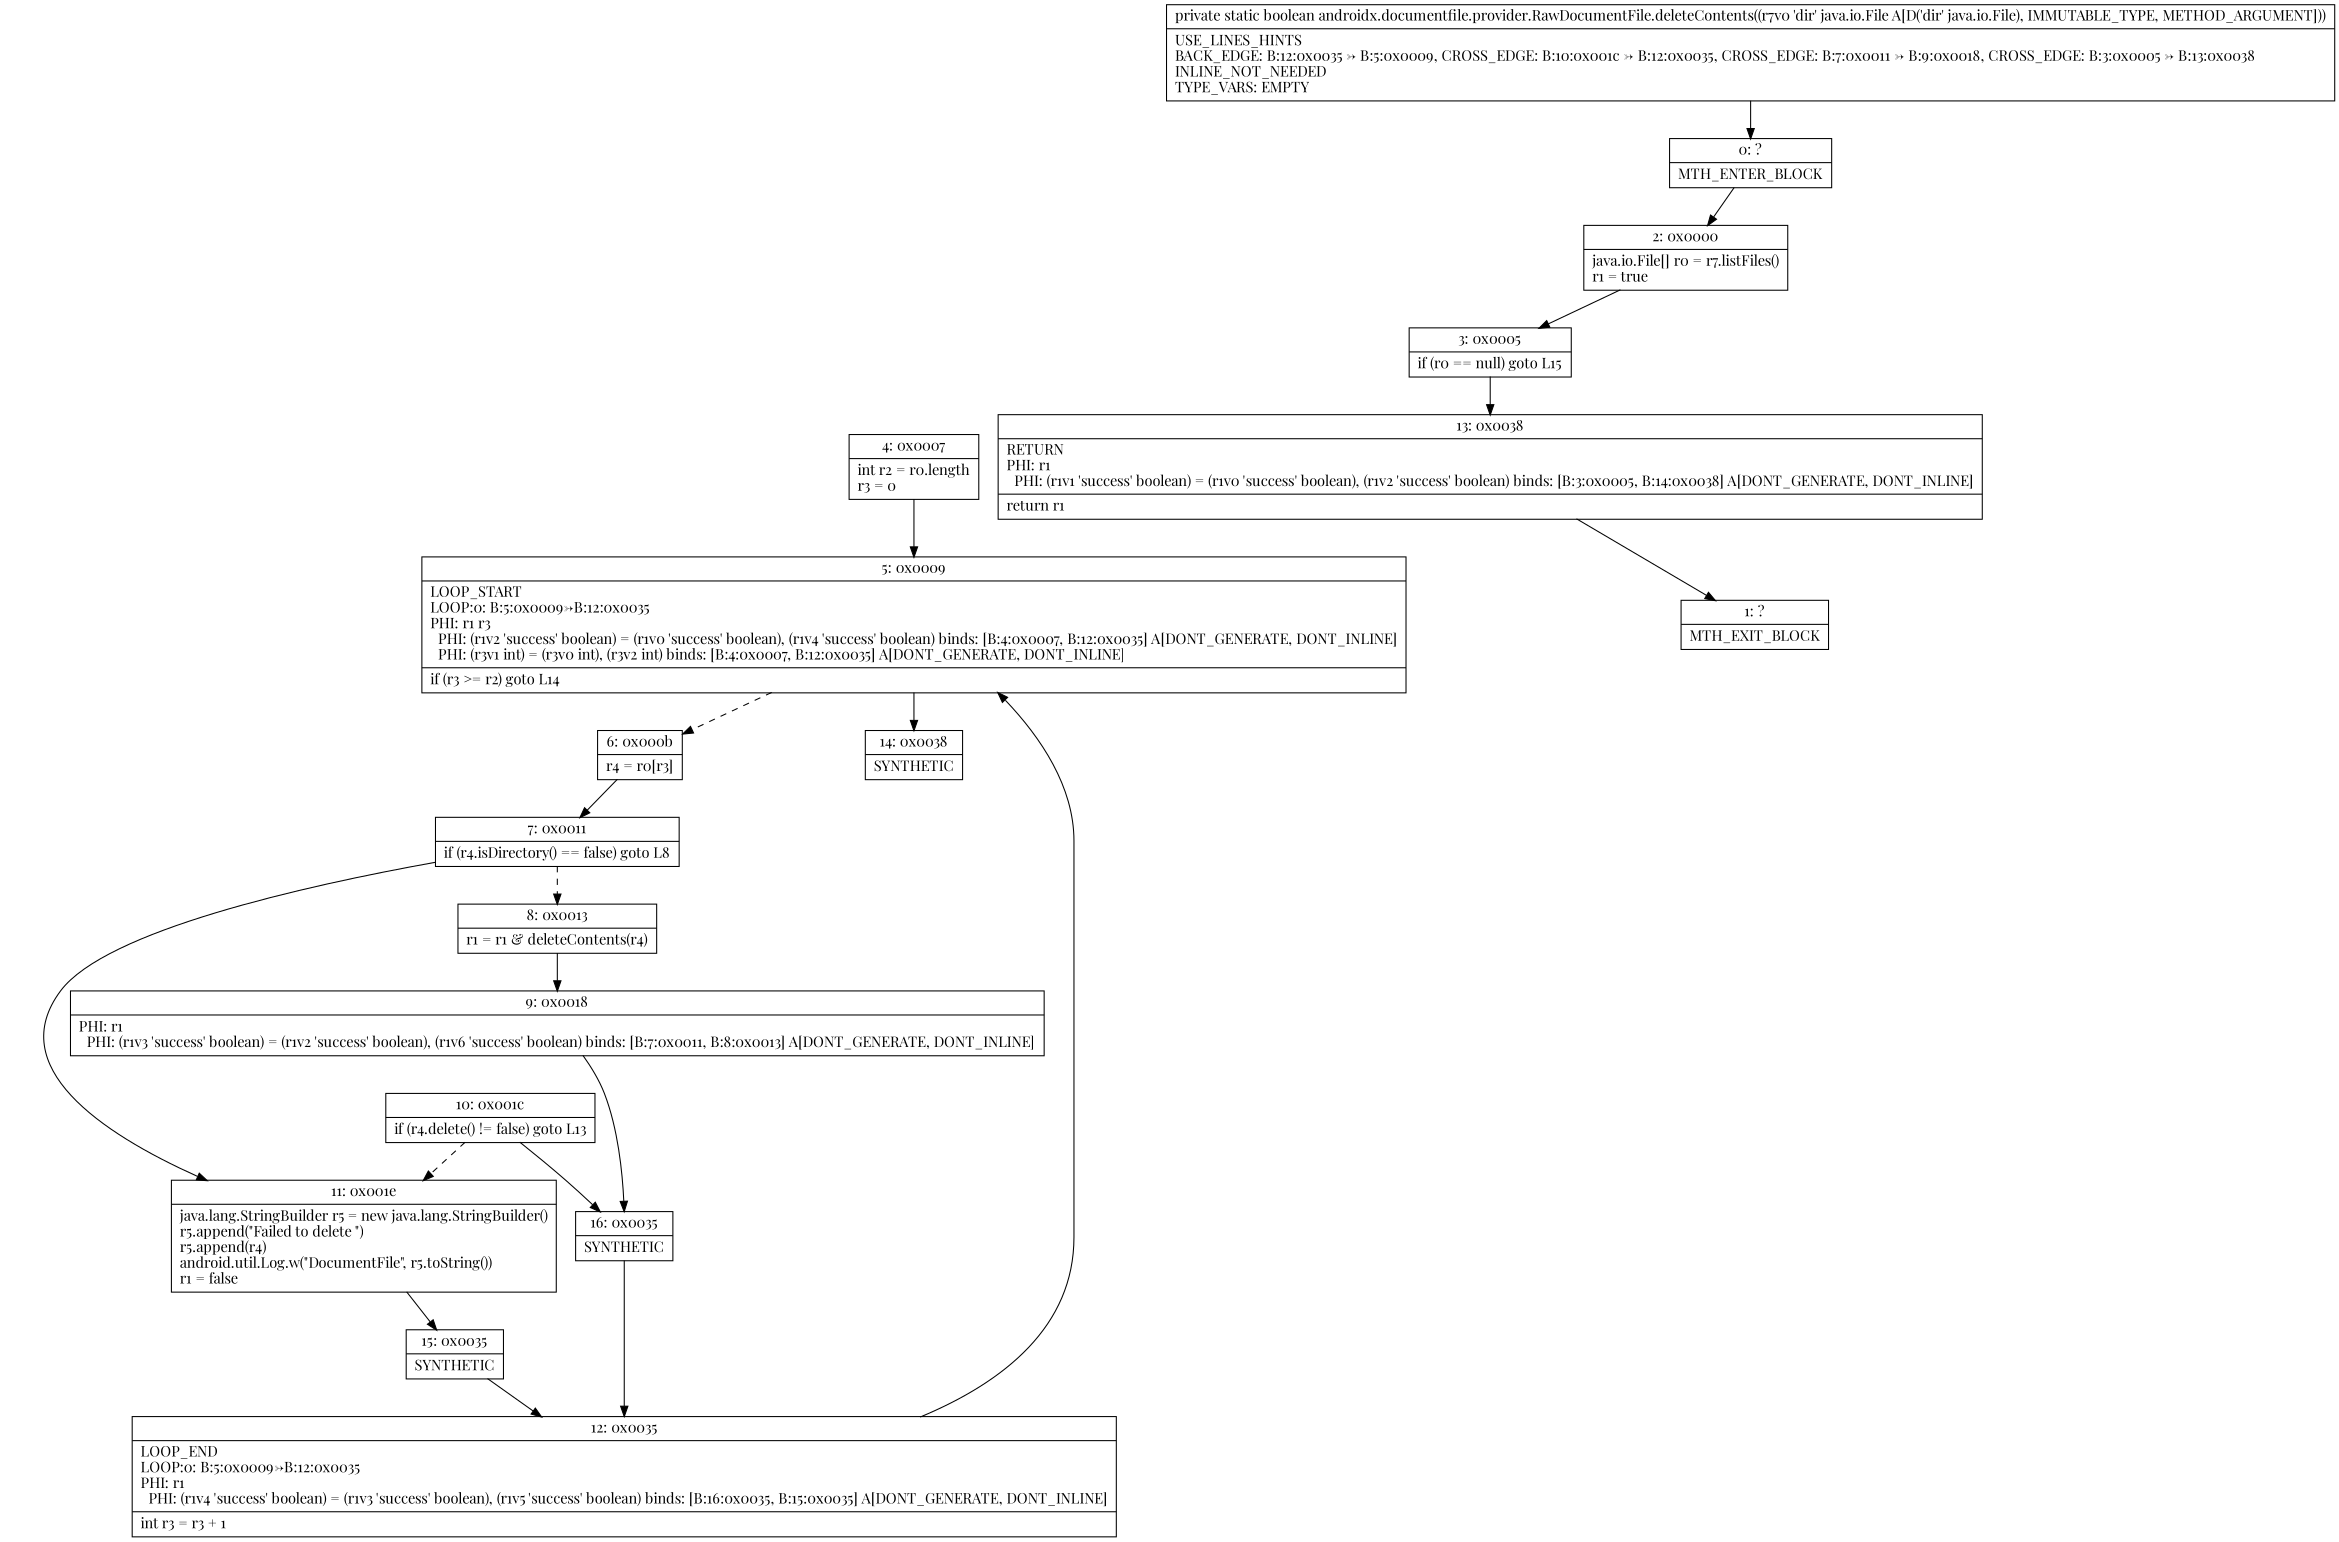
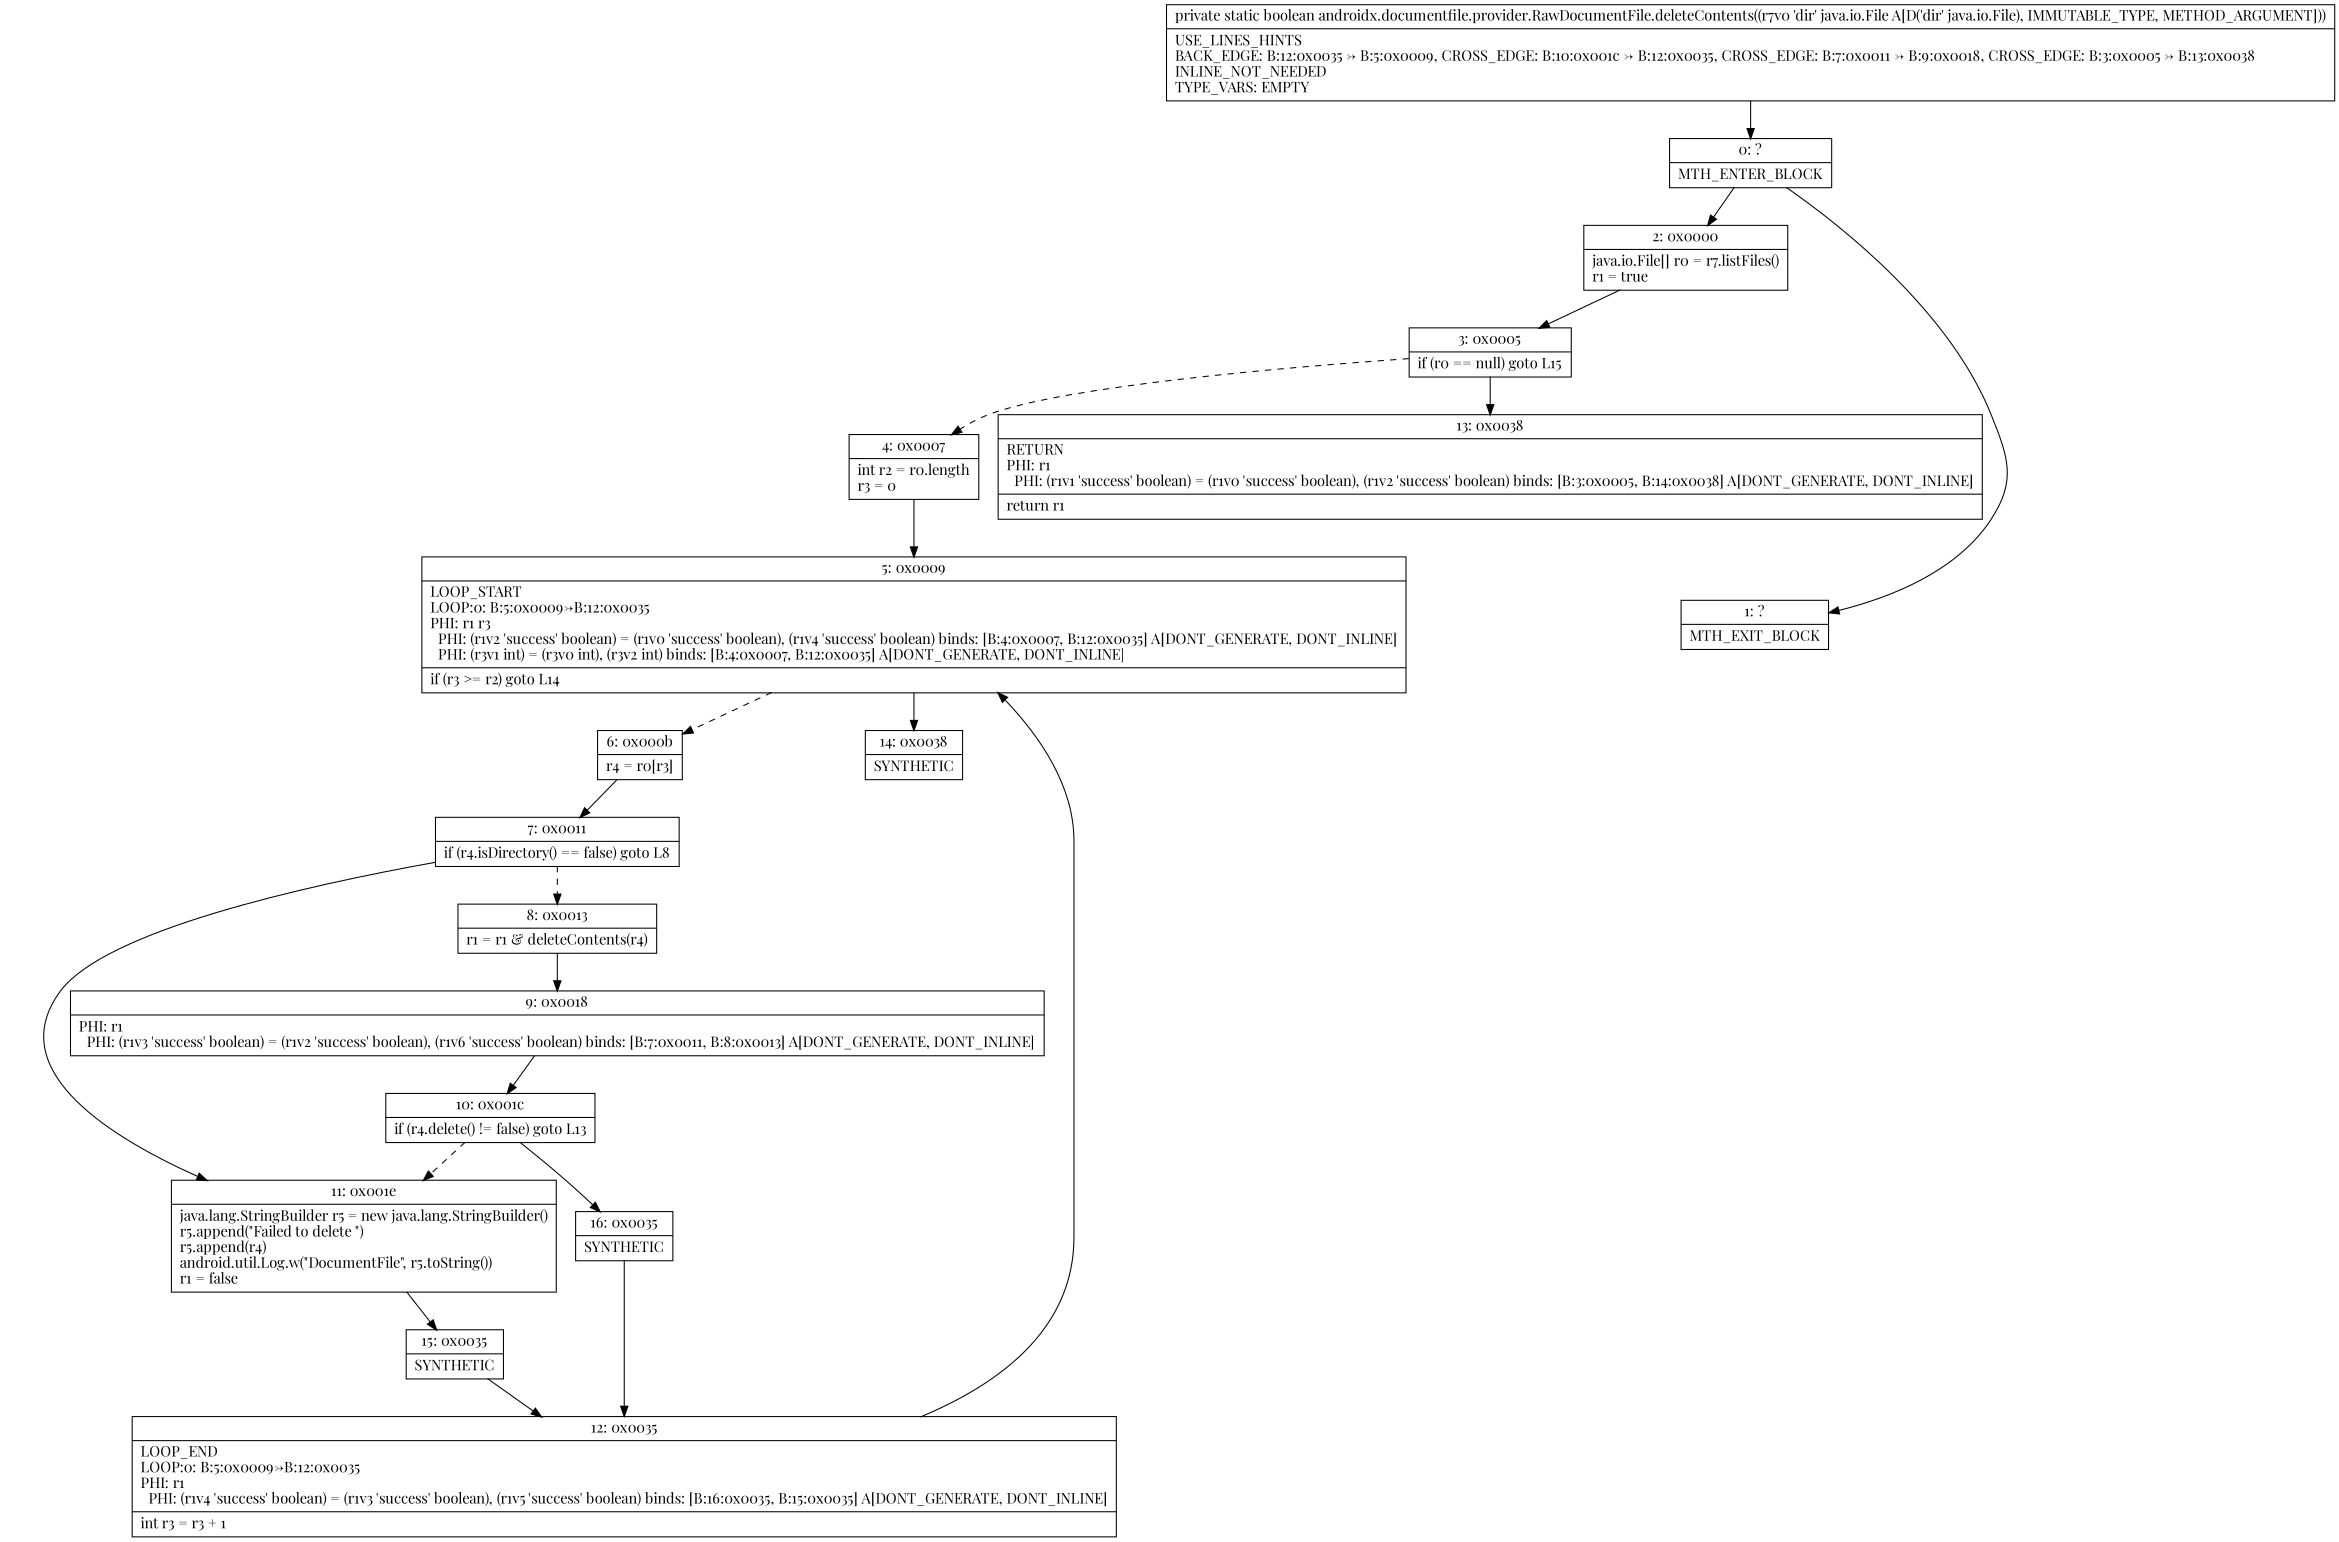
none -> (1181, 379)
(1641, 557) -> (1987, 407)
(614, 1125) -> (524, 1070)
